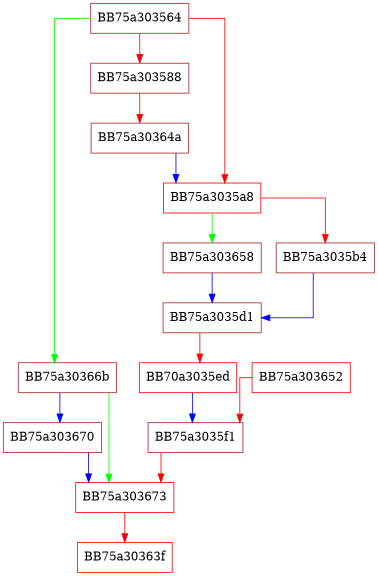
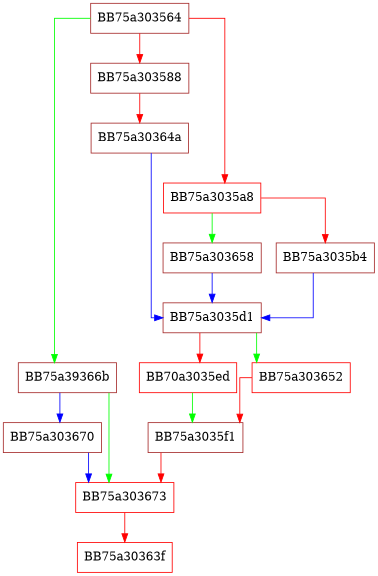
(176, 164) -> (151, 237)
none -> (257, 343)
(67, 378) -> (67, 378)
(192, 403) -> (192, 403)
